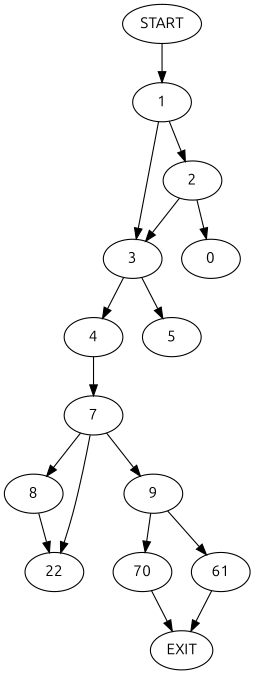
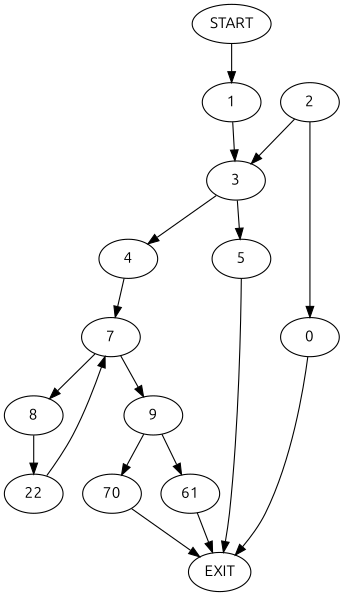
(175, 136) -> none
none -> (237, 410)
none -> (287, 456)
(79, 489) -> (79, 424)
